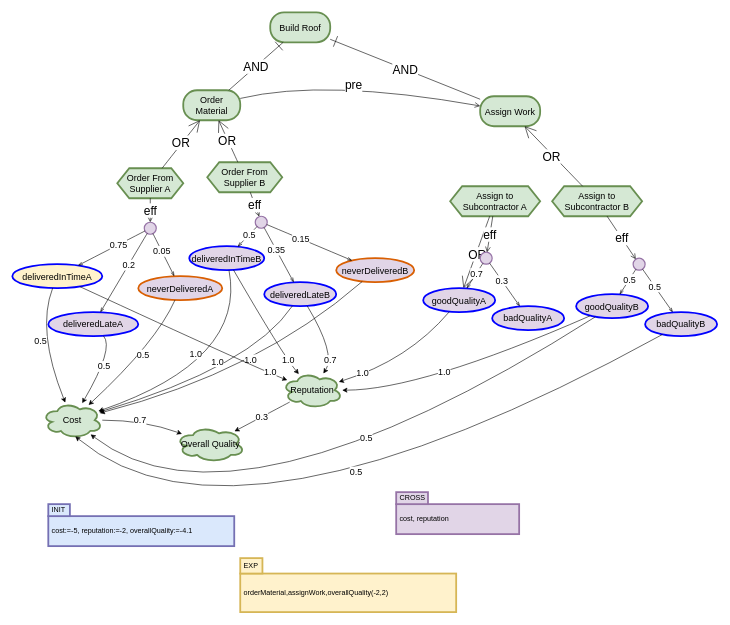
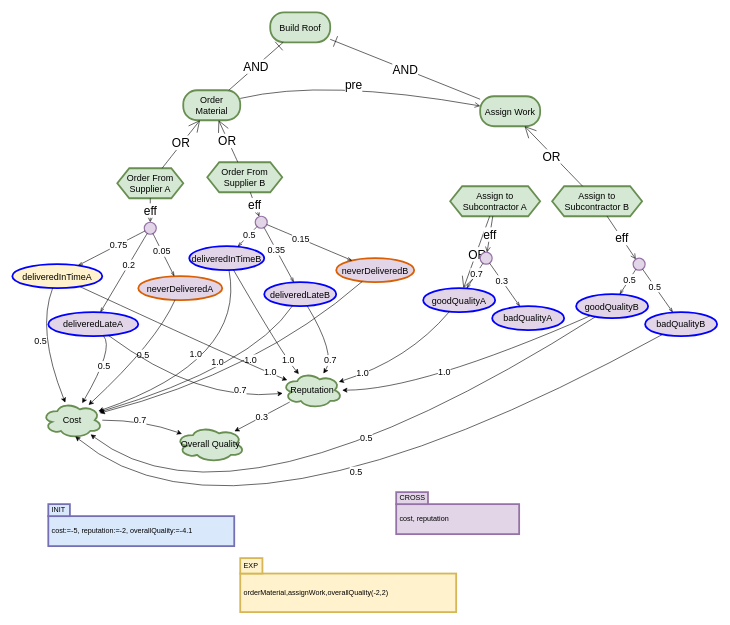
none -> (183, 378)
